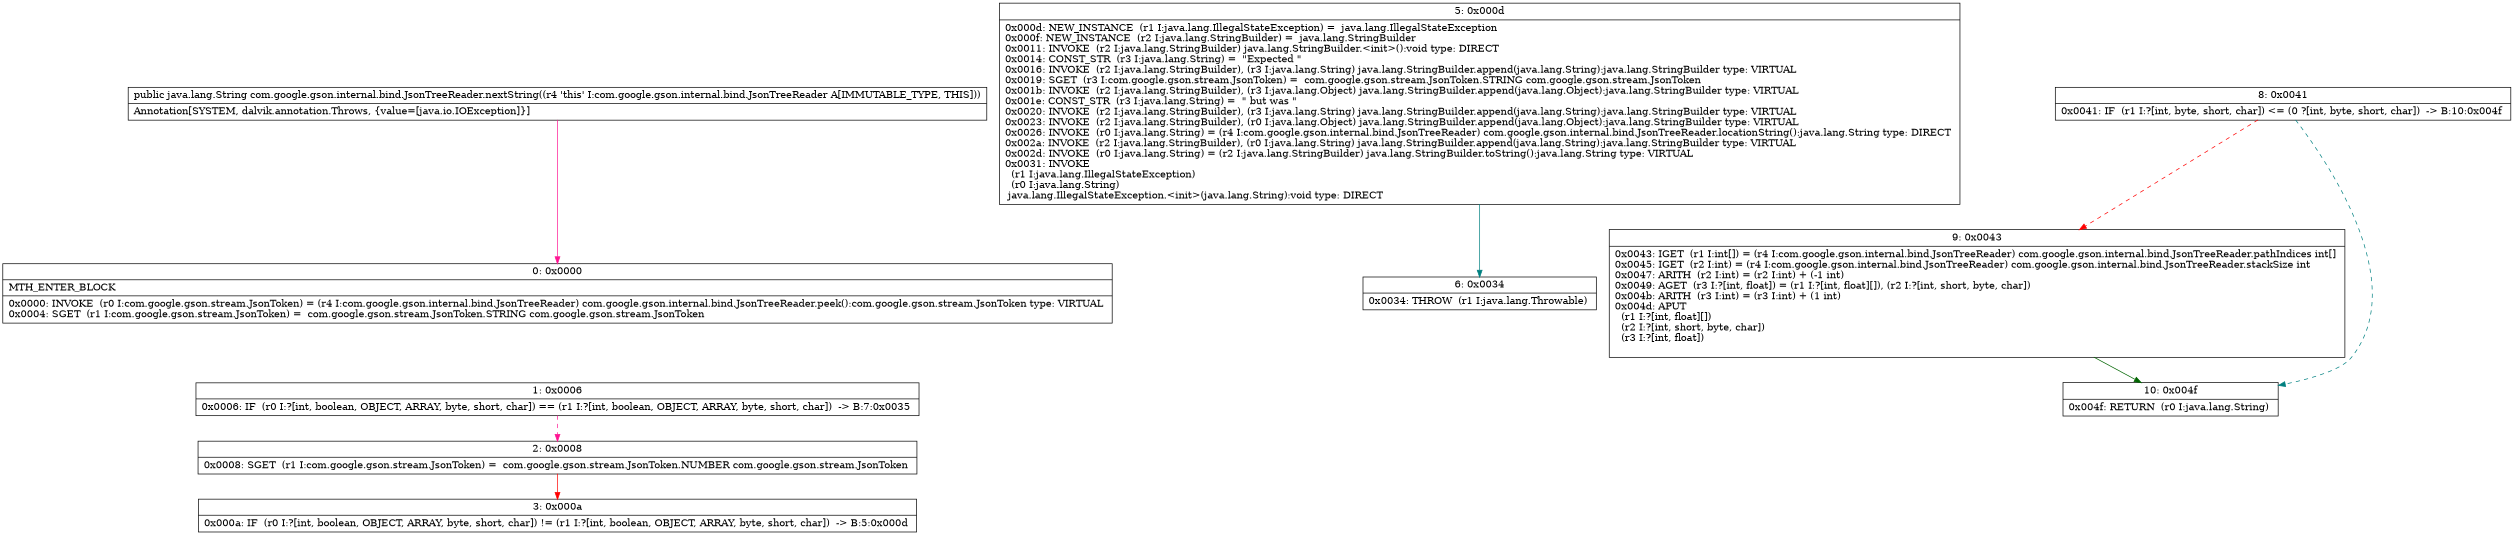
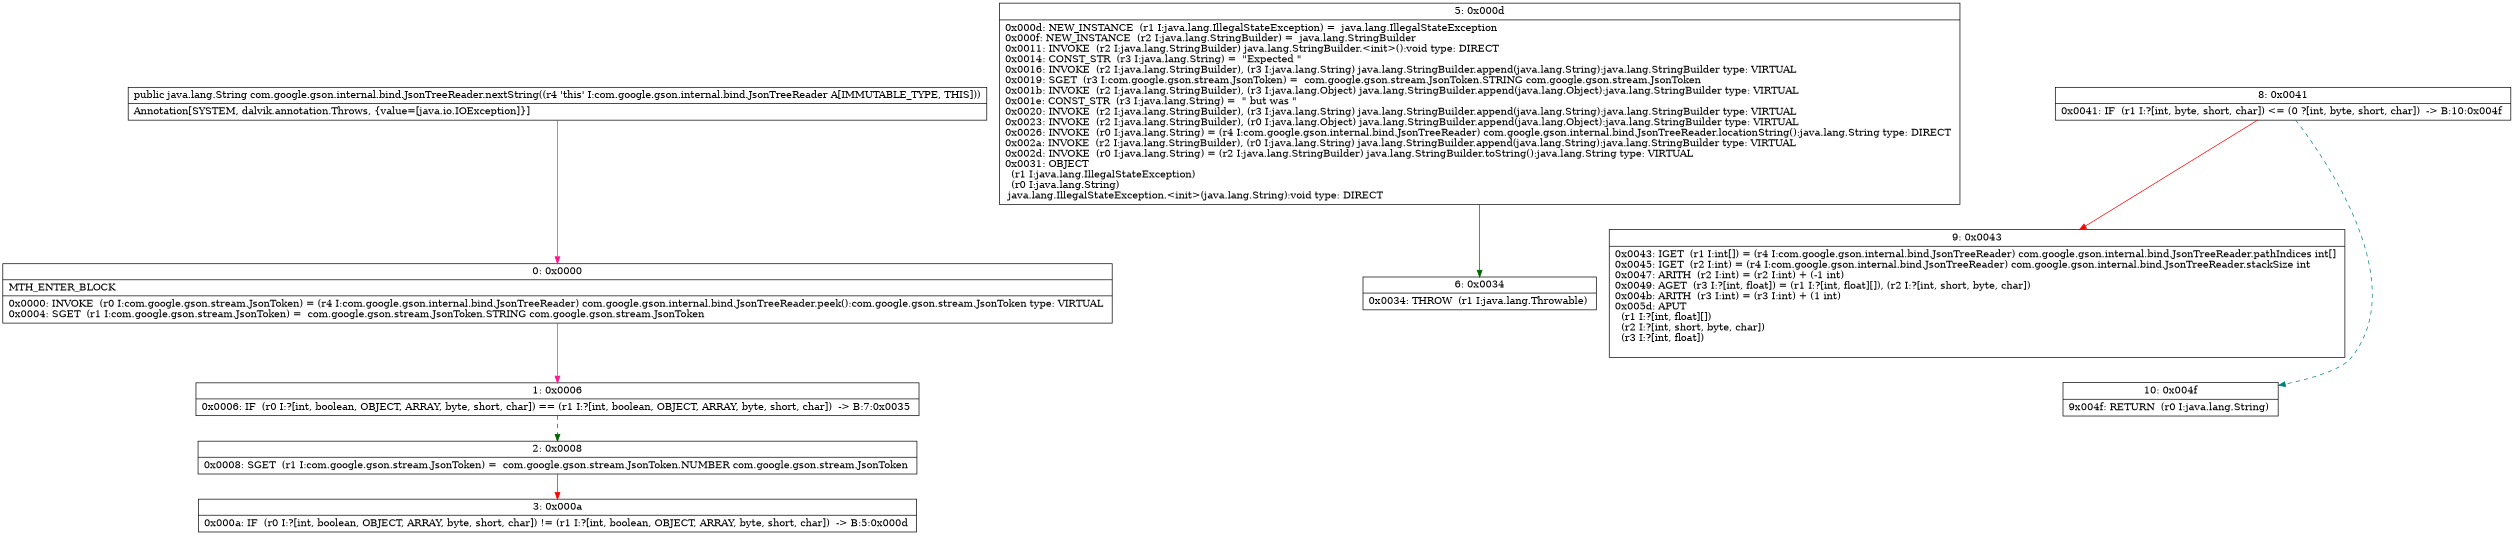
(1051, 164) -> (1050, 164)
(2172, 173) -> (2172, 173)
(1480, 237) -> (1480, 237)
(1654, 307) -> (1654, 307)
none -> (557, 349)
(2114, 368) -> none
(2171, 407) -> (2171, 407)
(557, 425) -> (557, 425)
